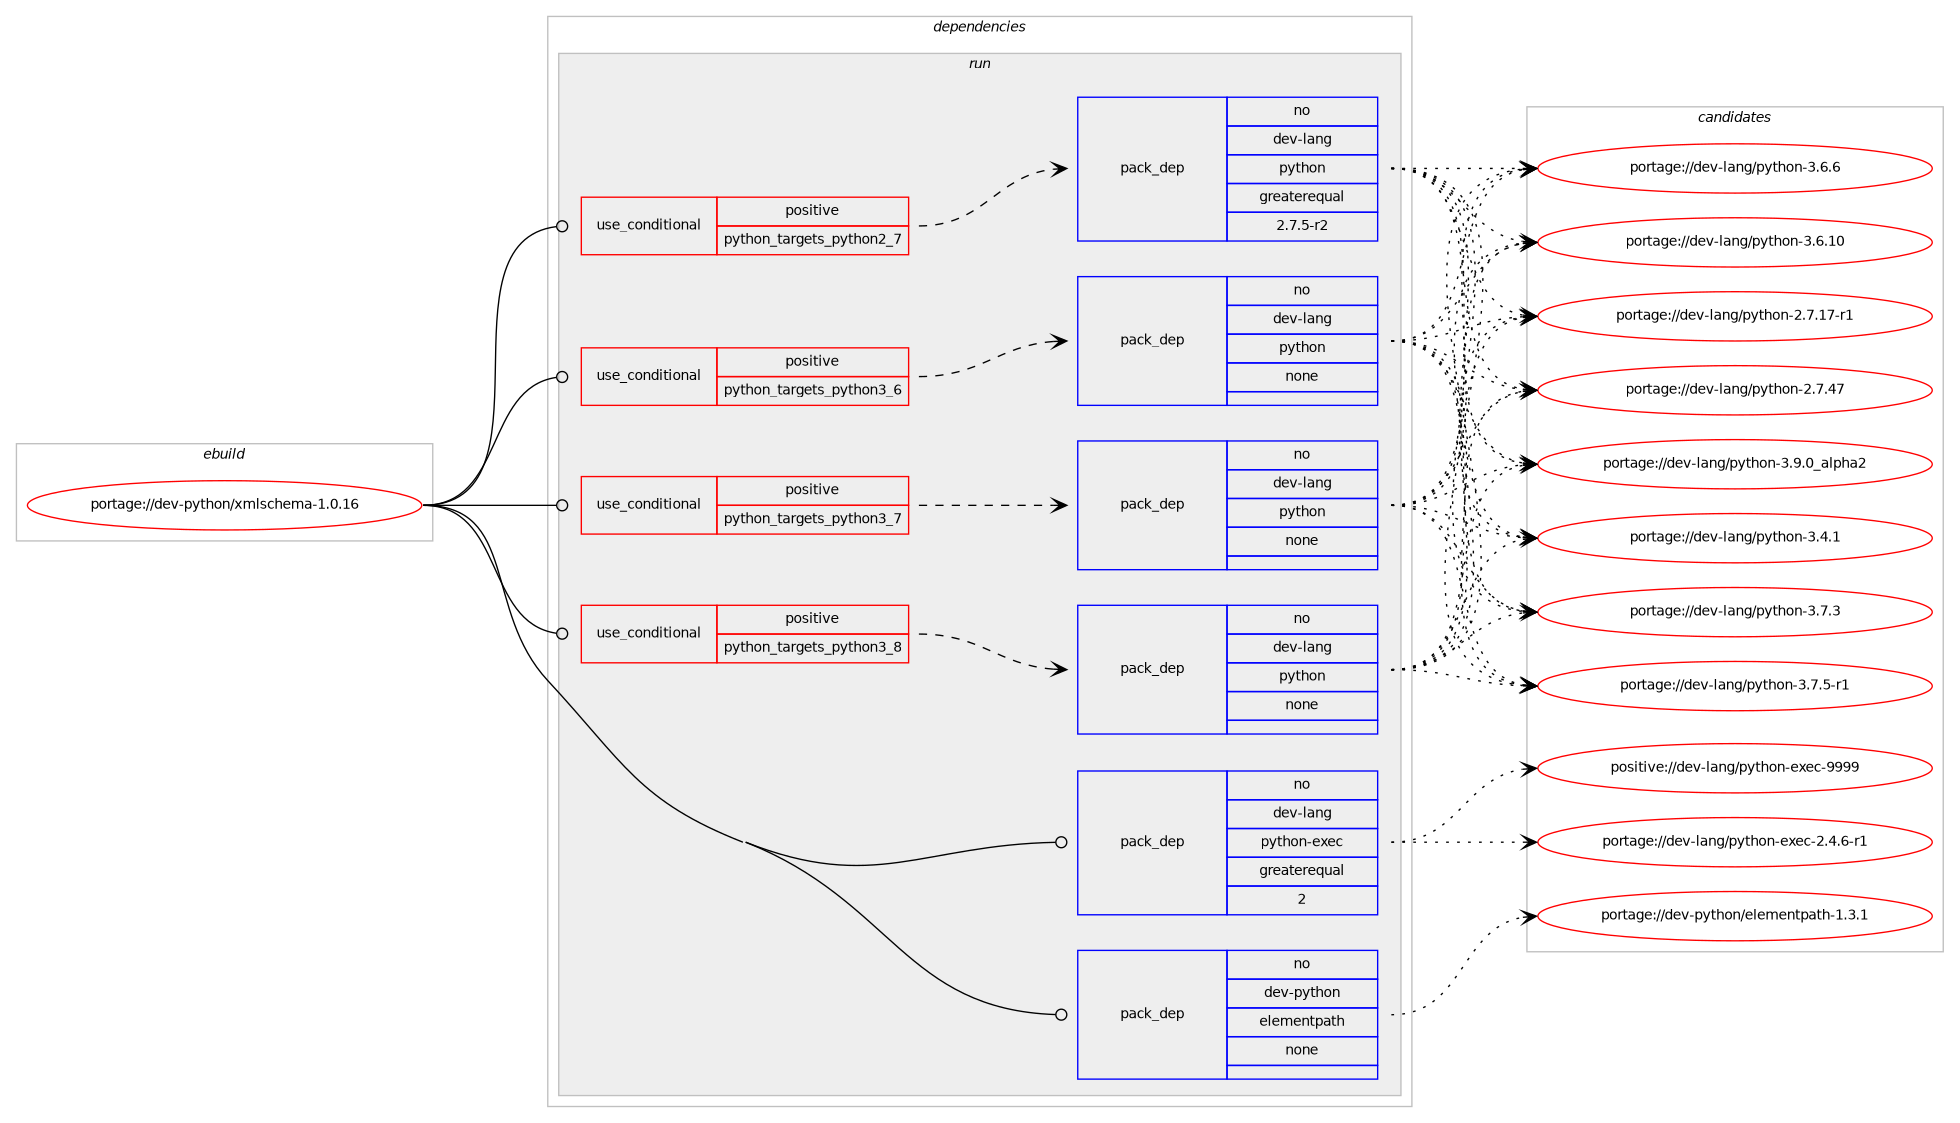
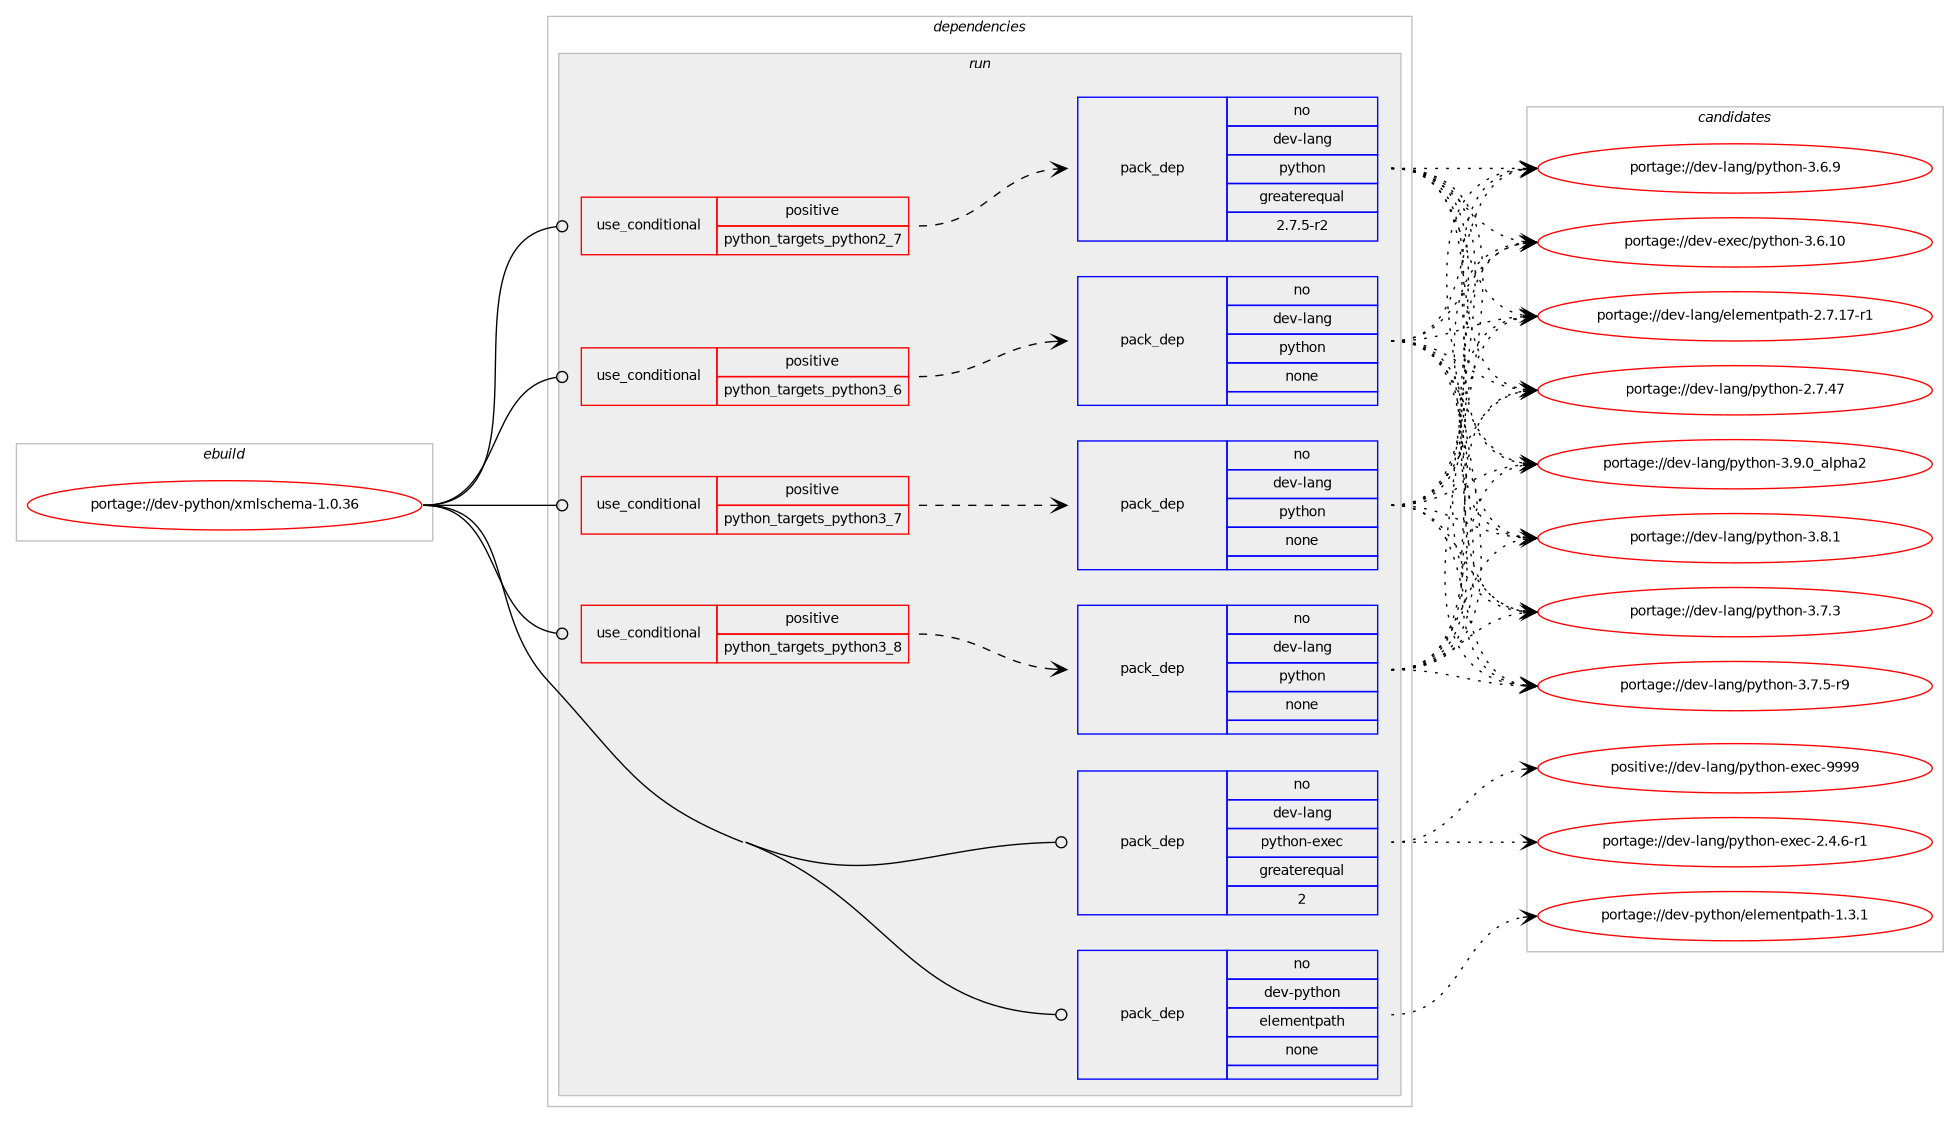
(1735, 168) -> (1735, 168)
(1735, 242) -> (1735, 242)
(1735, 316) -> (1735, 316)
(225, 505) -> (225, 505)
(1735, 538) -> (1735, 538)
(1735, 686) -> (1735, 686)
